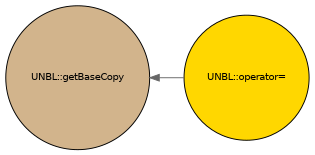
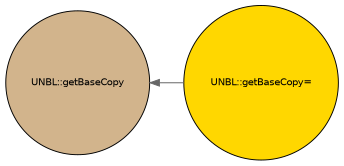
(247, 78) -> (261, 83)
